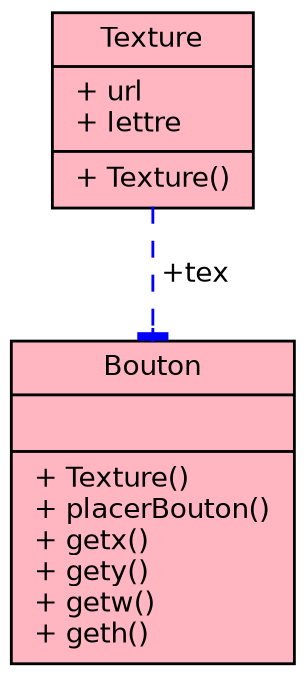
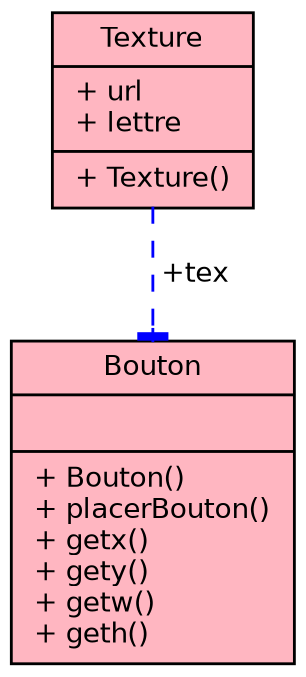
(112, 478) -> (110, 478)
